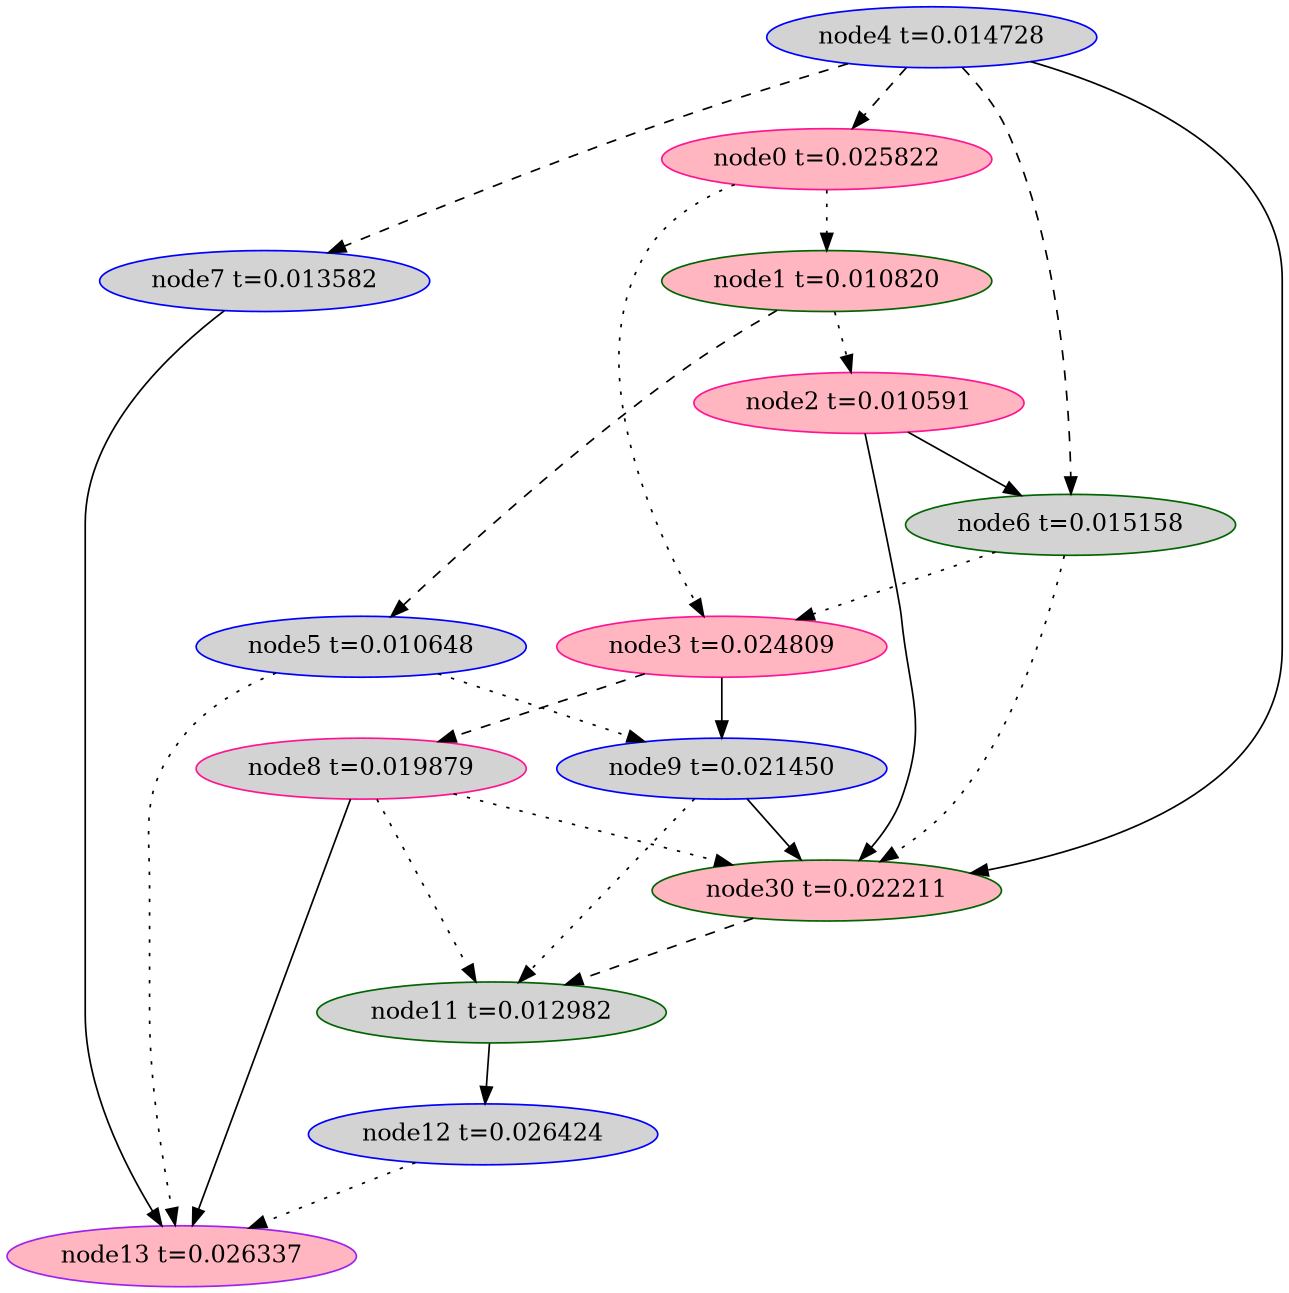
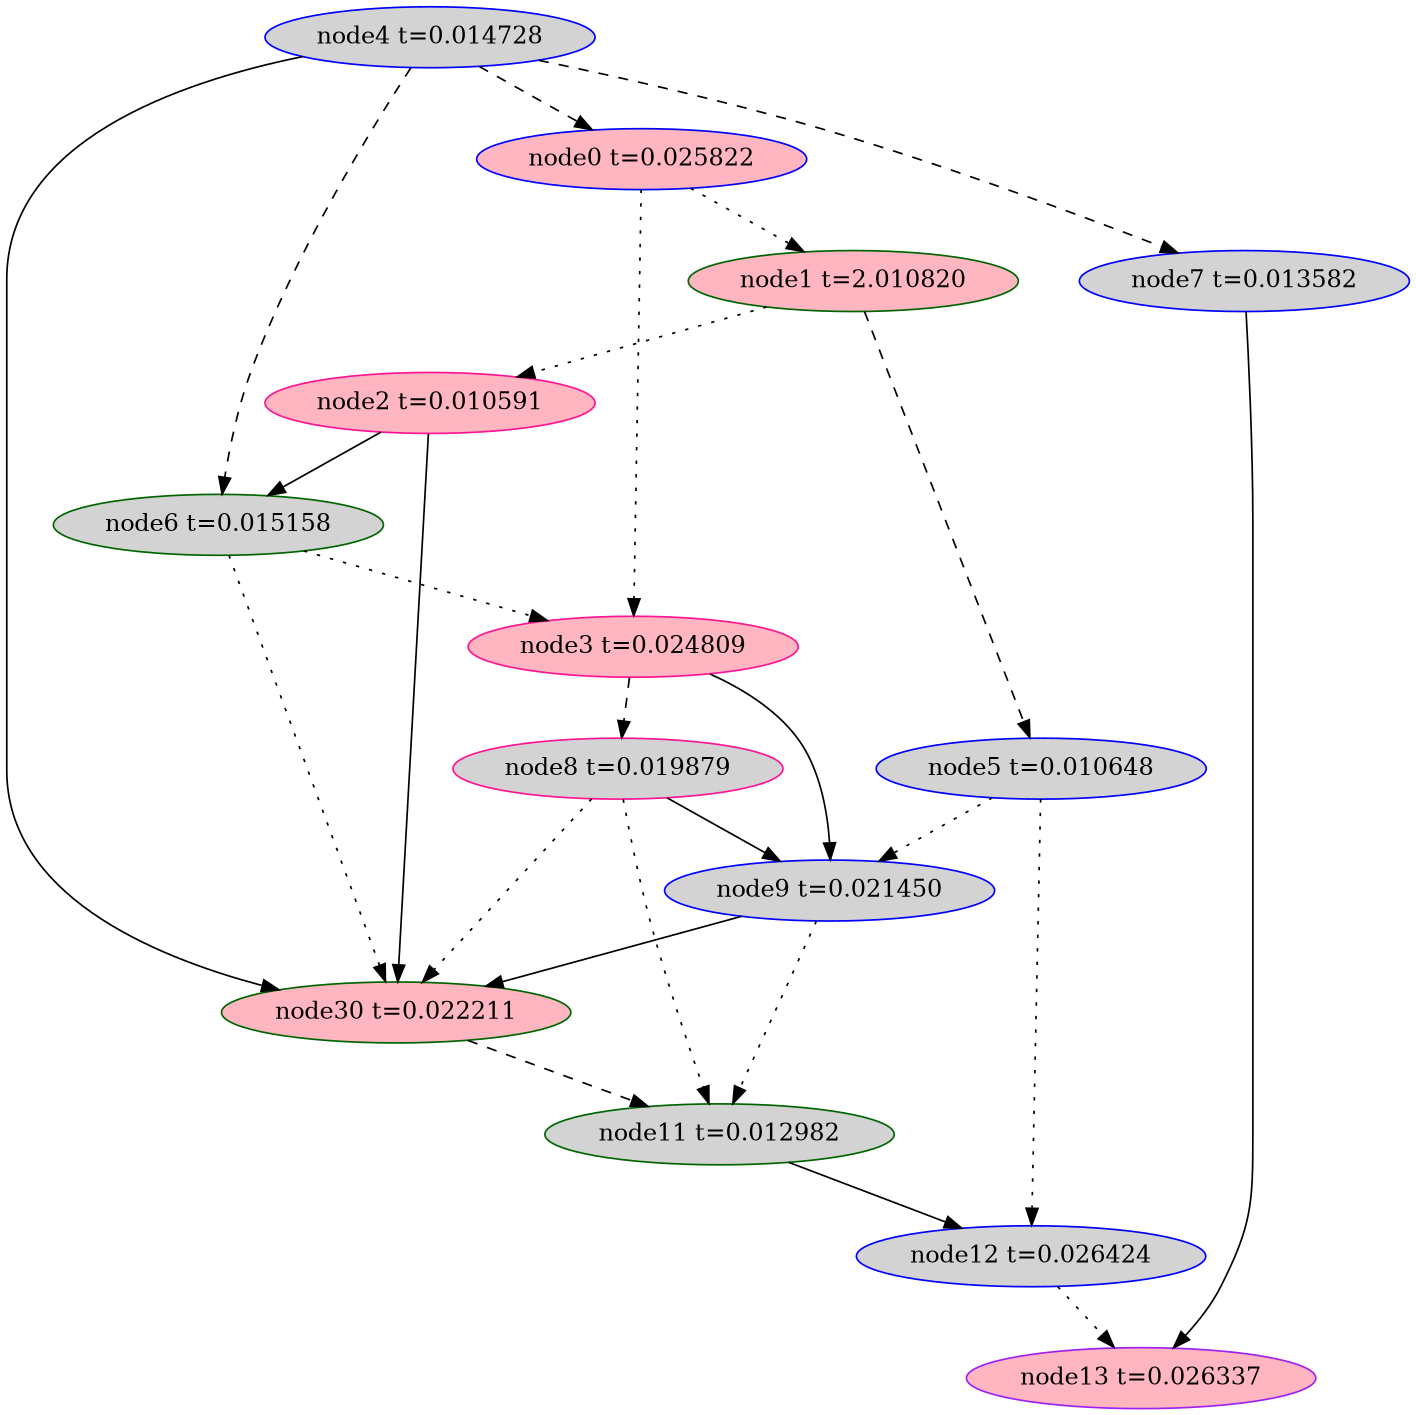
(827, 159) -> (642, 159)
(827, 281) -> (853, 281)
(150, 912) -> (1036, 1003)
(275, 1004) -> (716, 825)
